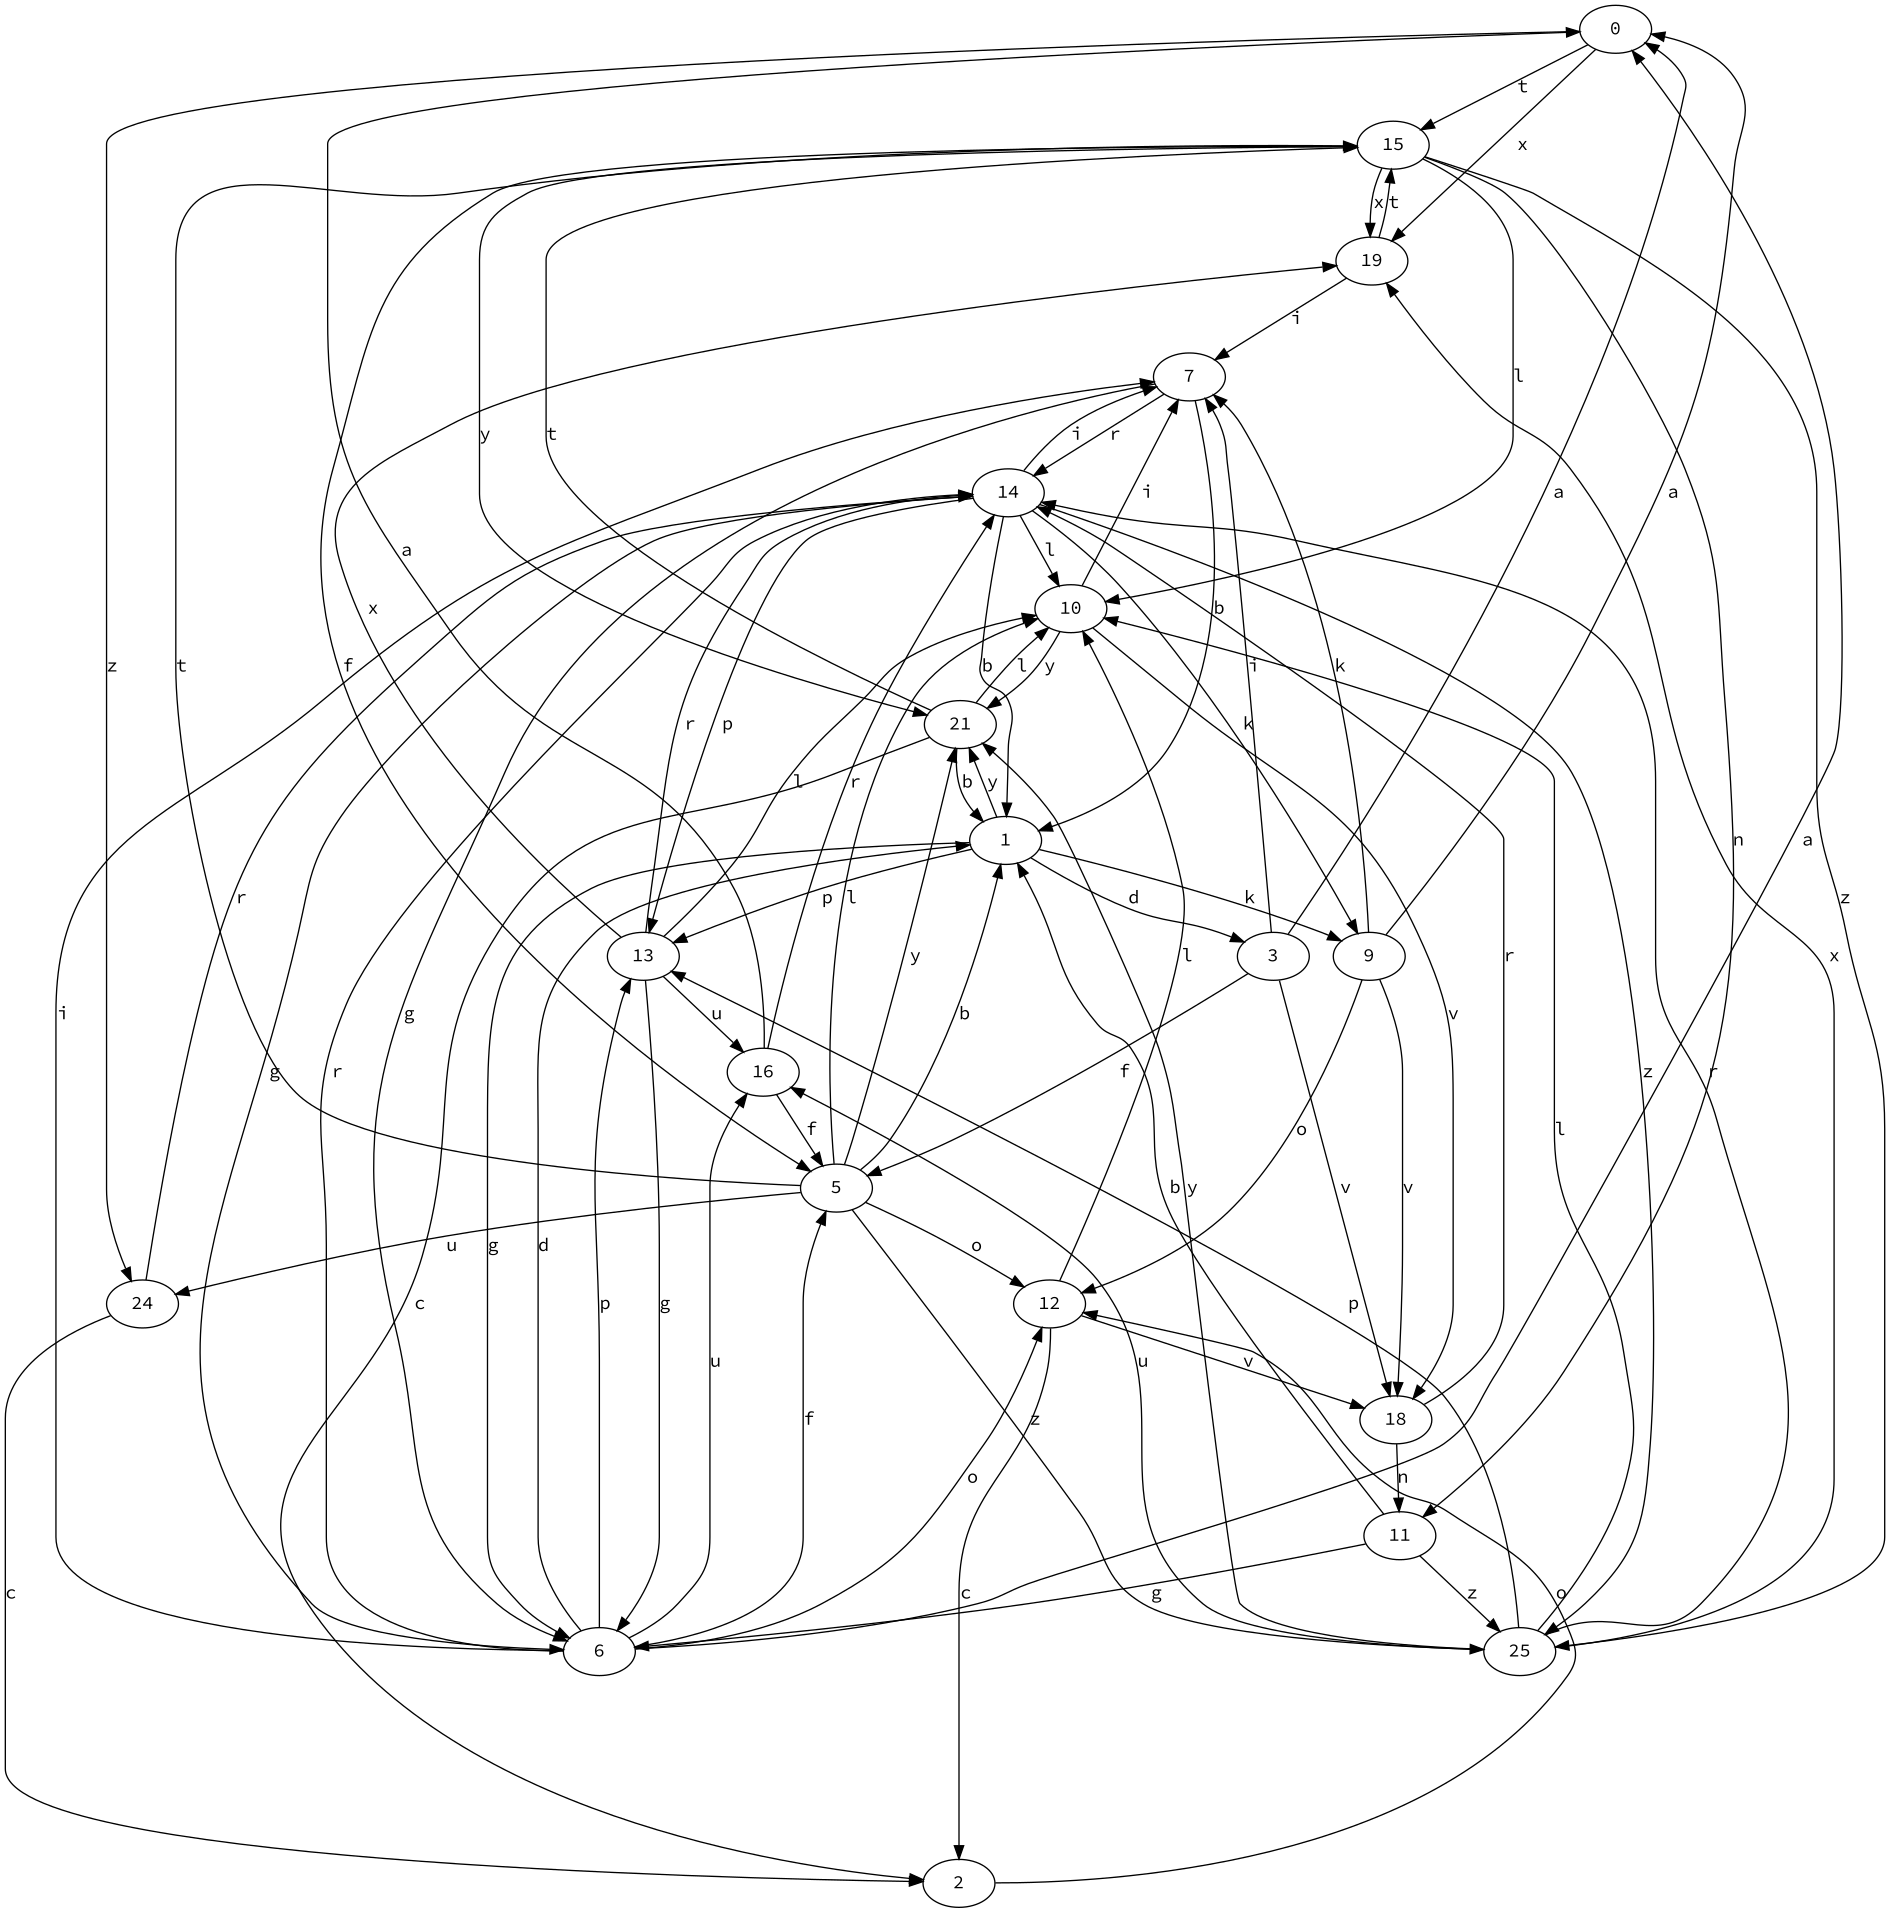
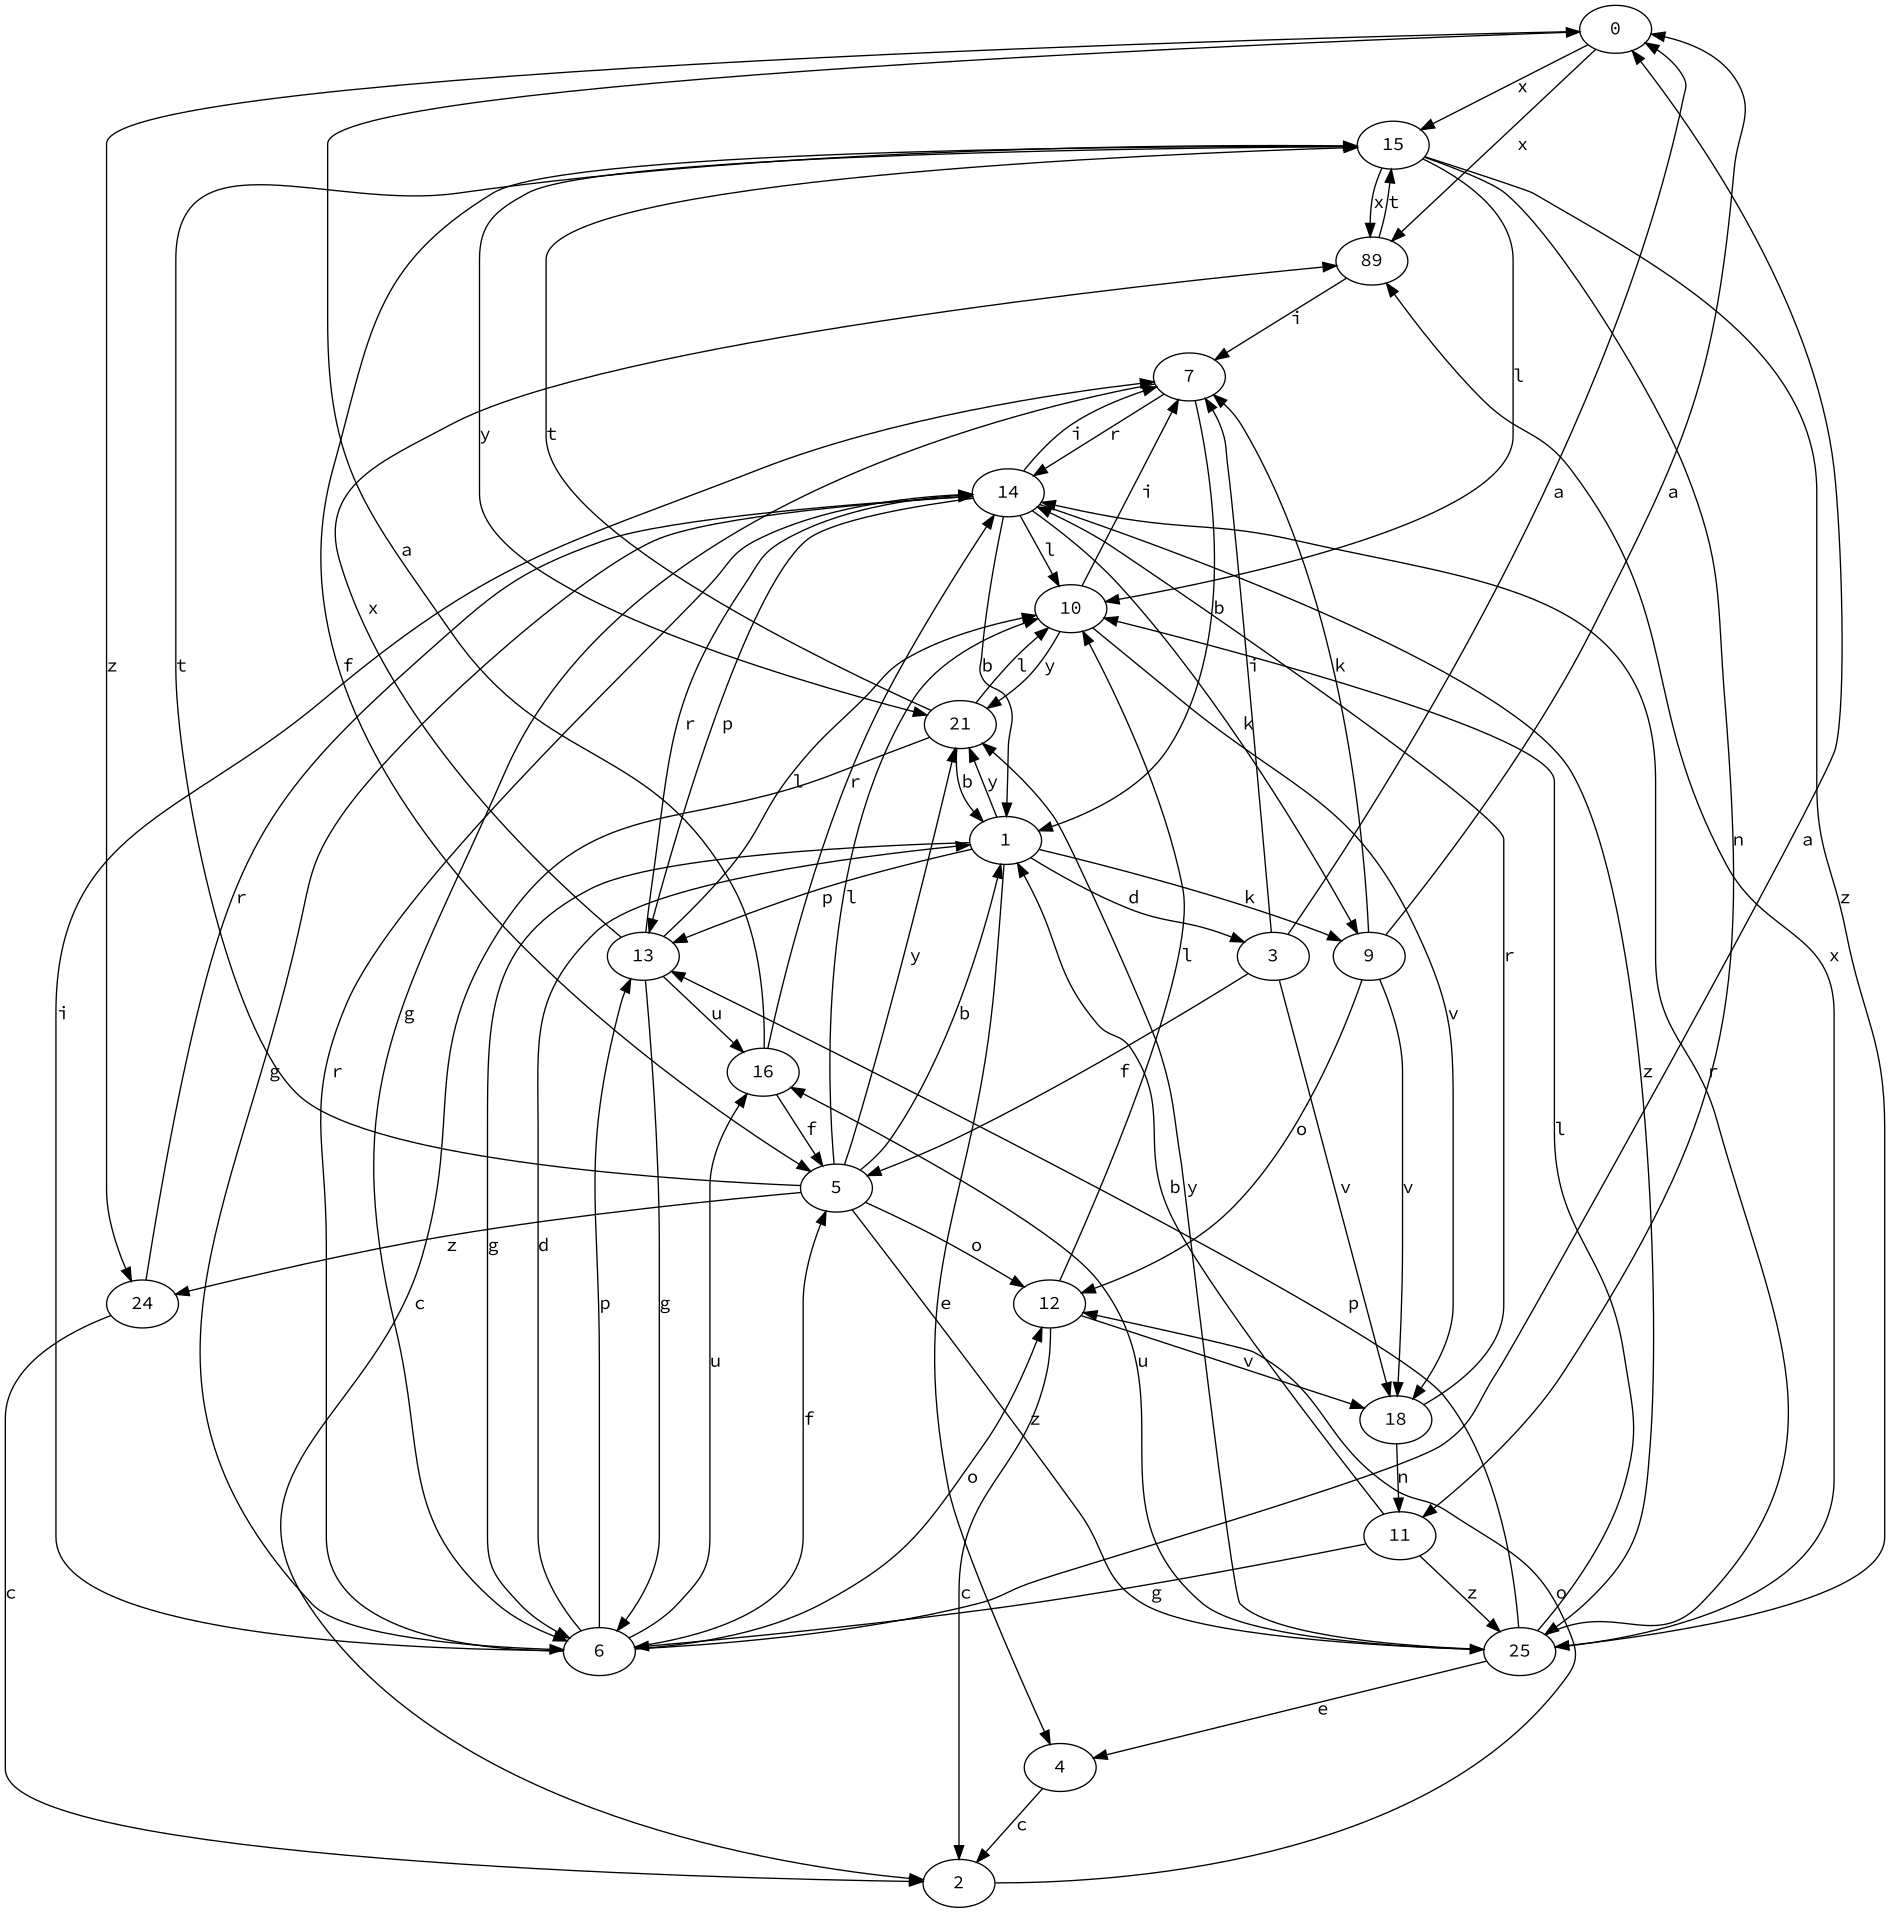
(1523, 87) -> (1523, 87)
(1372, 261) -> (1372, 261)
(452, 1246) -> (452, 1246)
none -> (1060, 1767)
